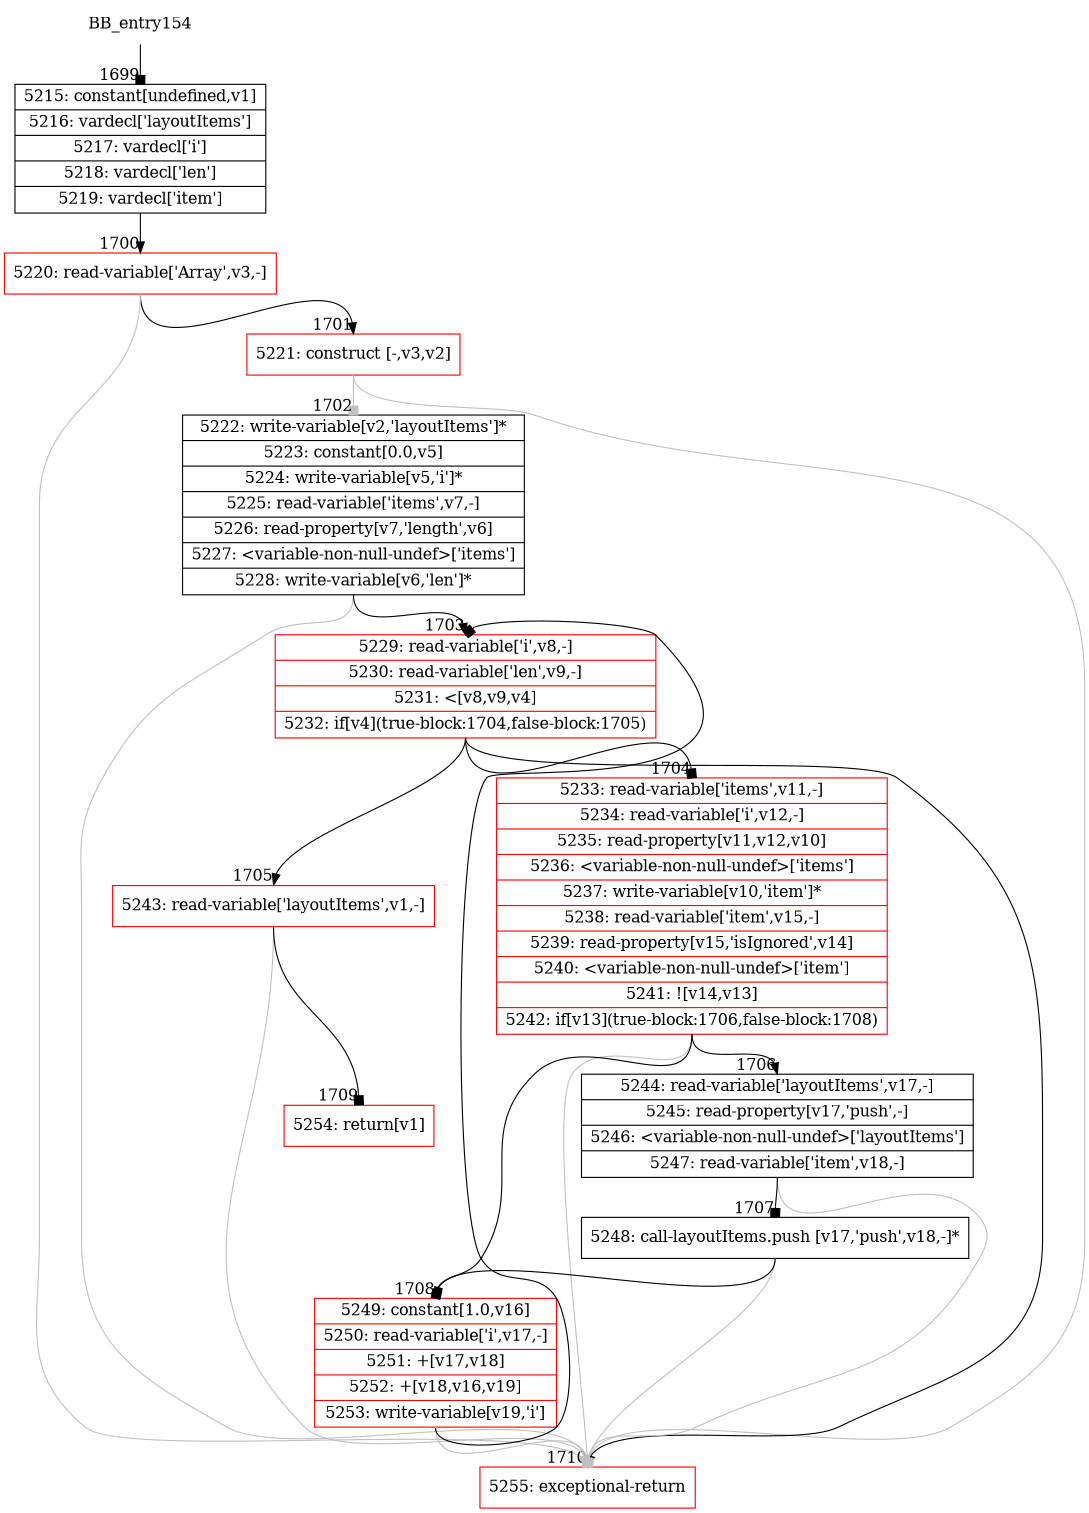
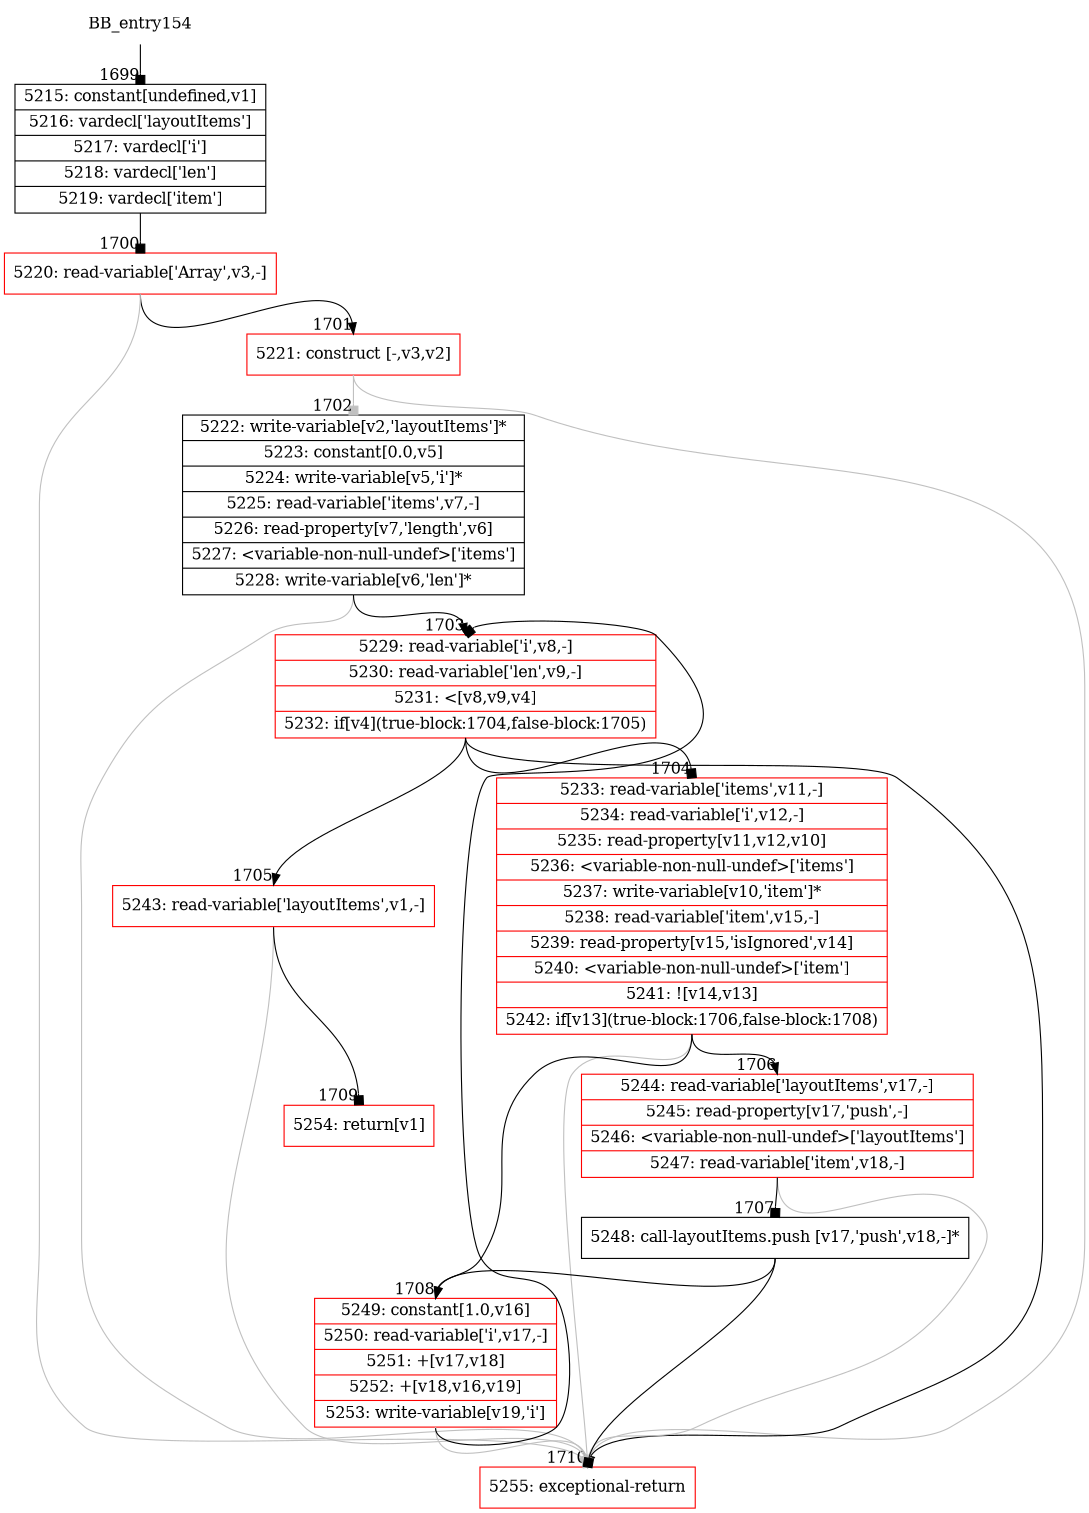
(140, 227) -> (140, 227)
(514, 1101) -> (514, 1101)
(777, 1126) -> (777, 1126)
(686, 1359) -> (686, 1359)
